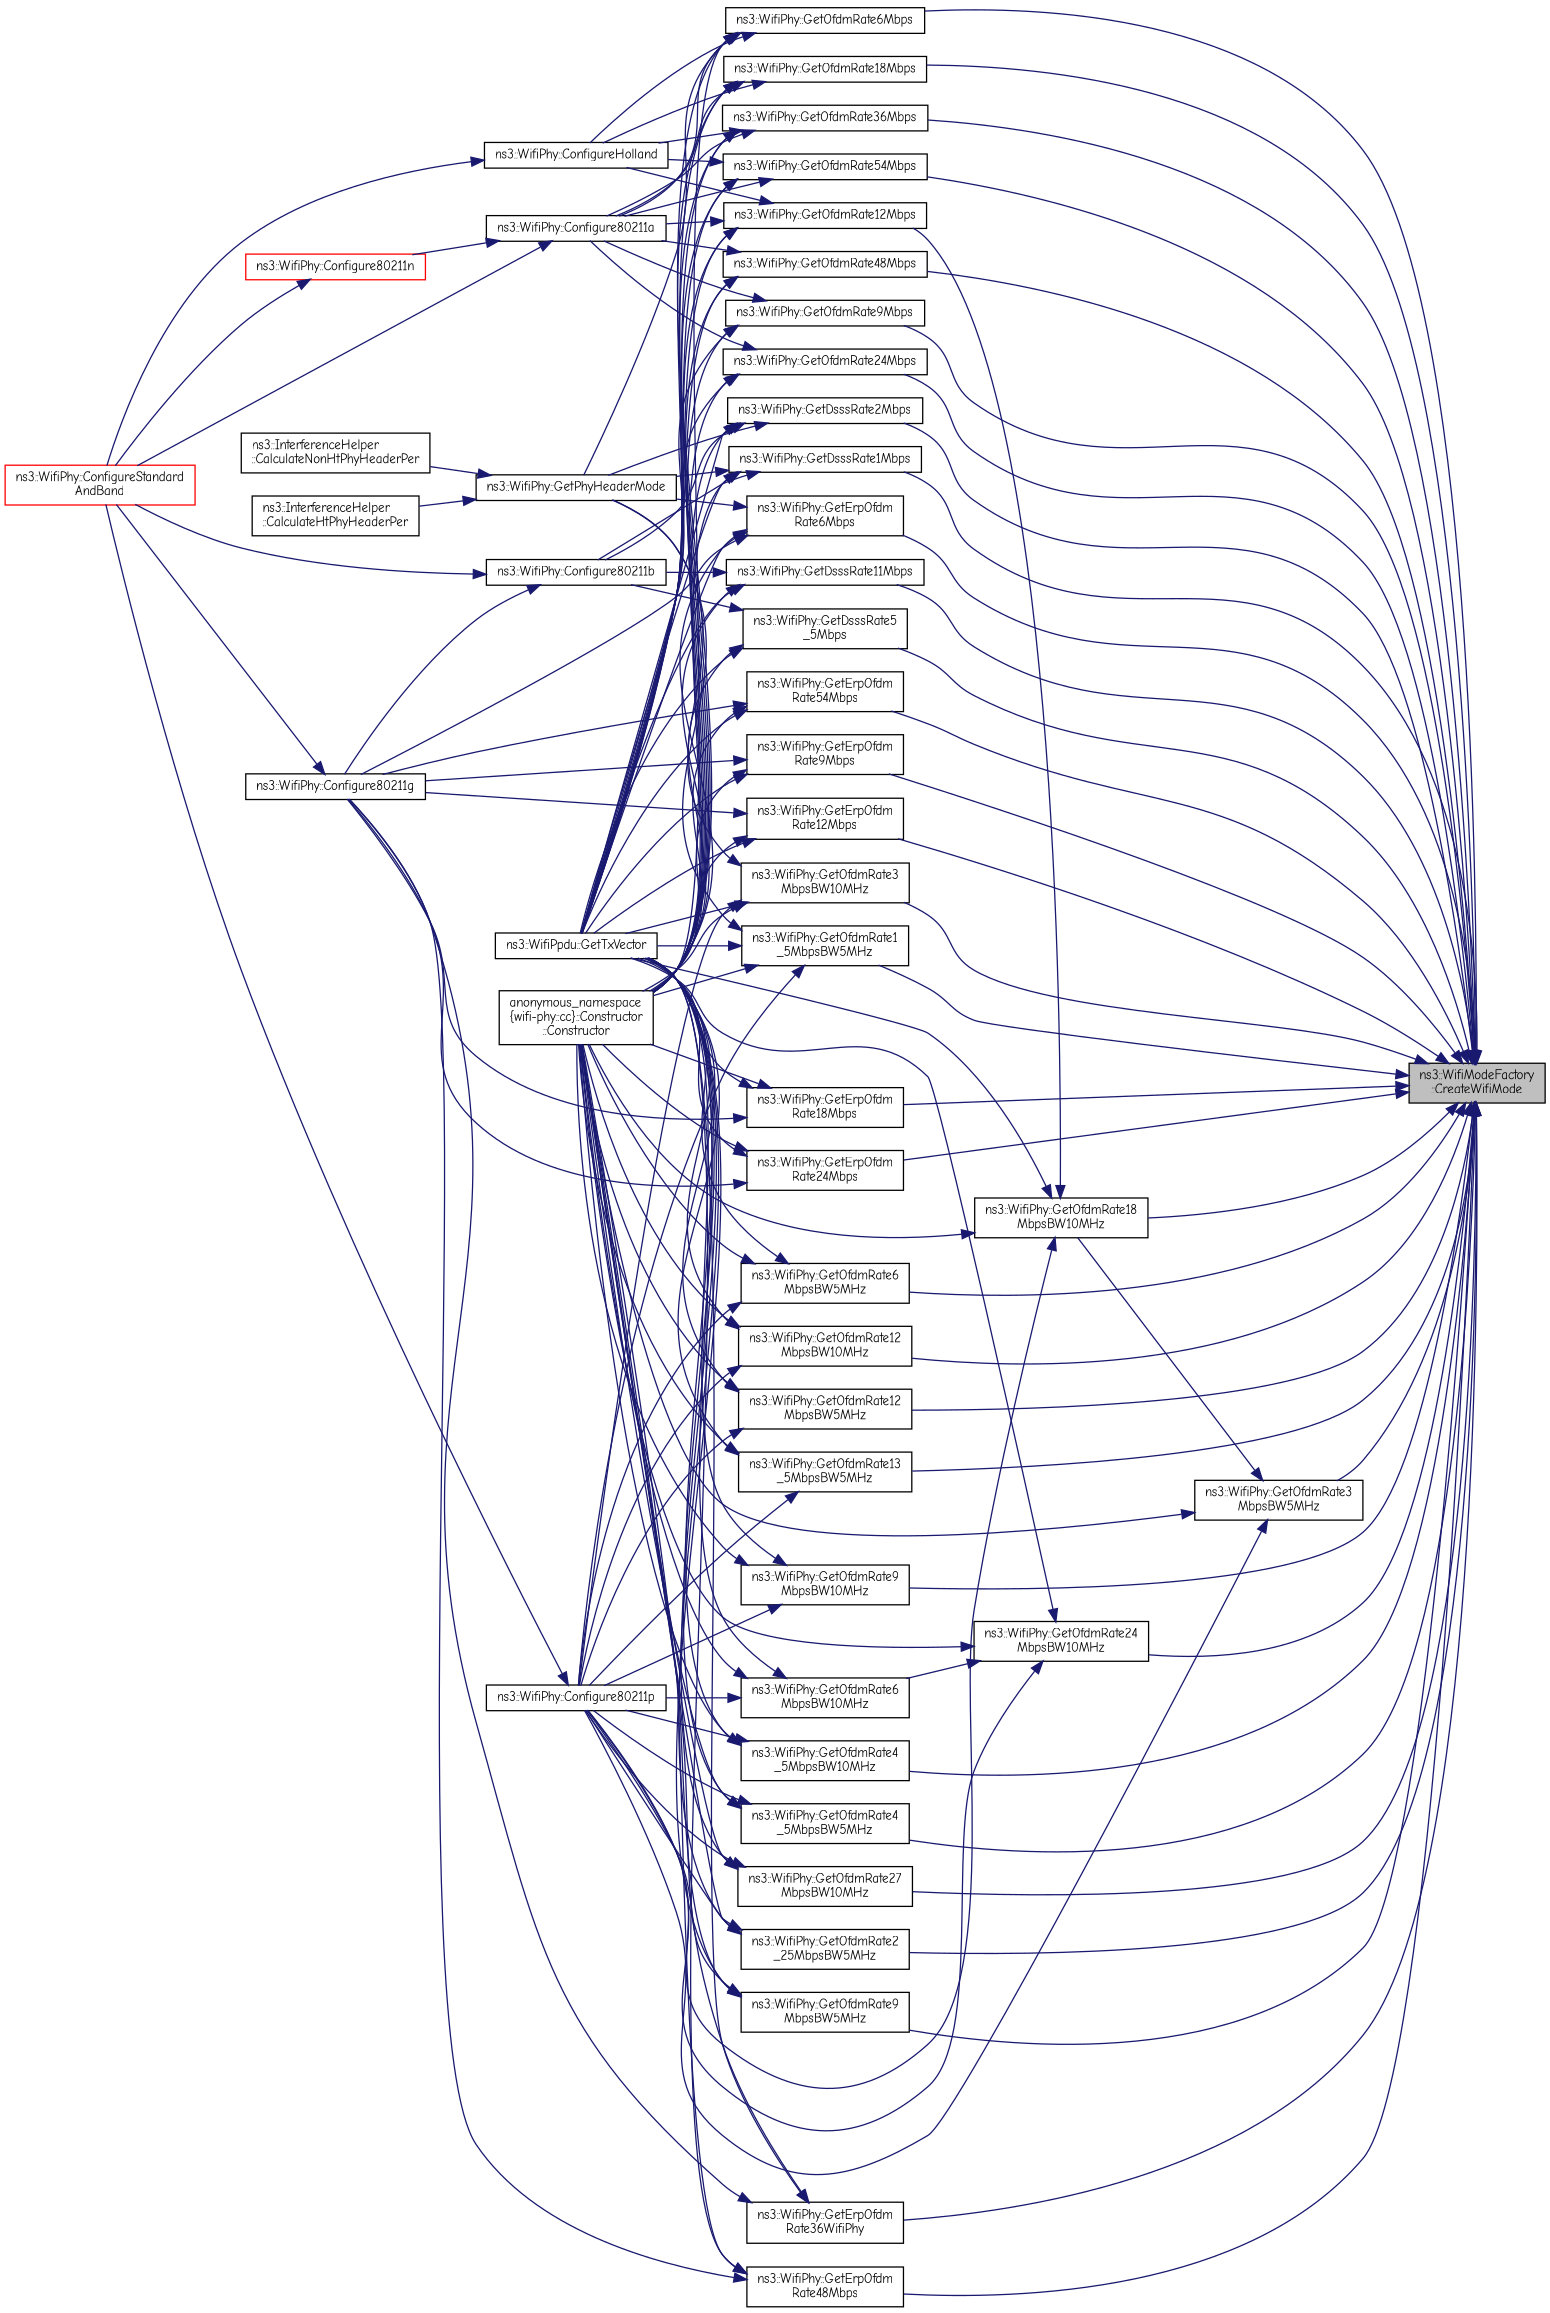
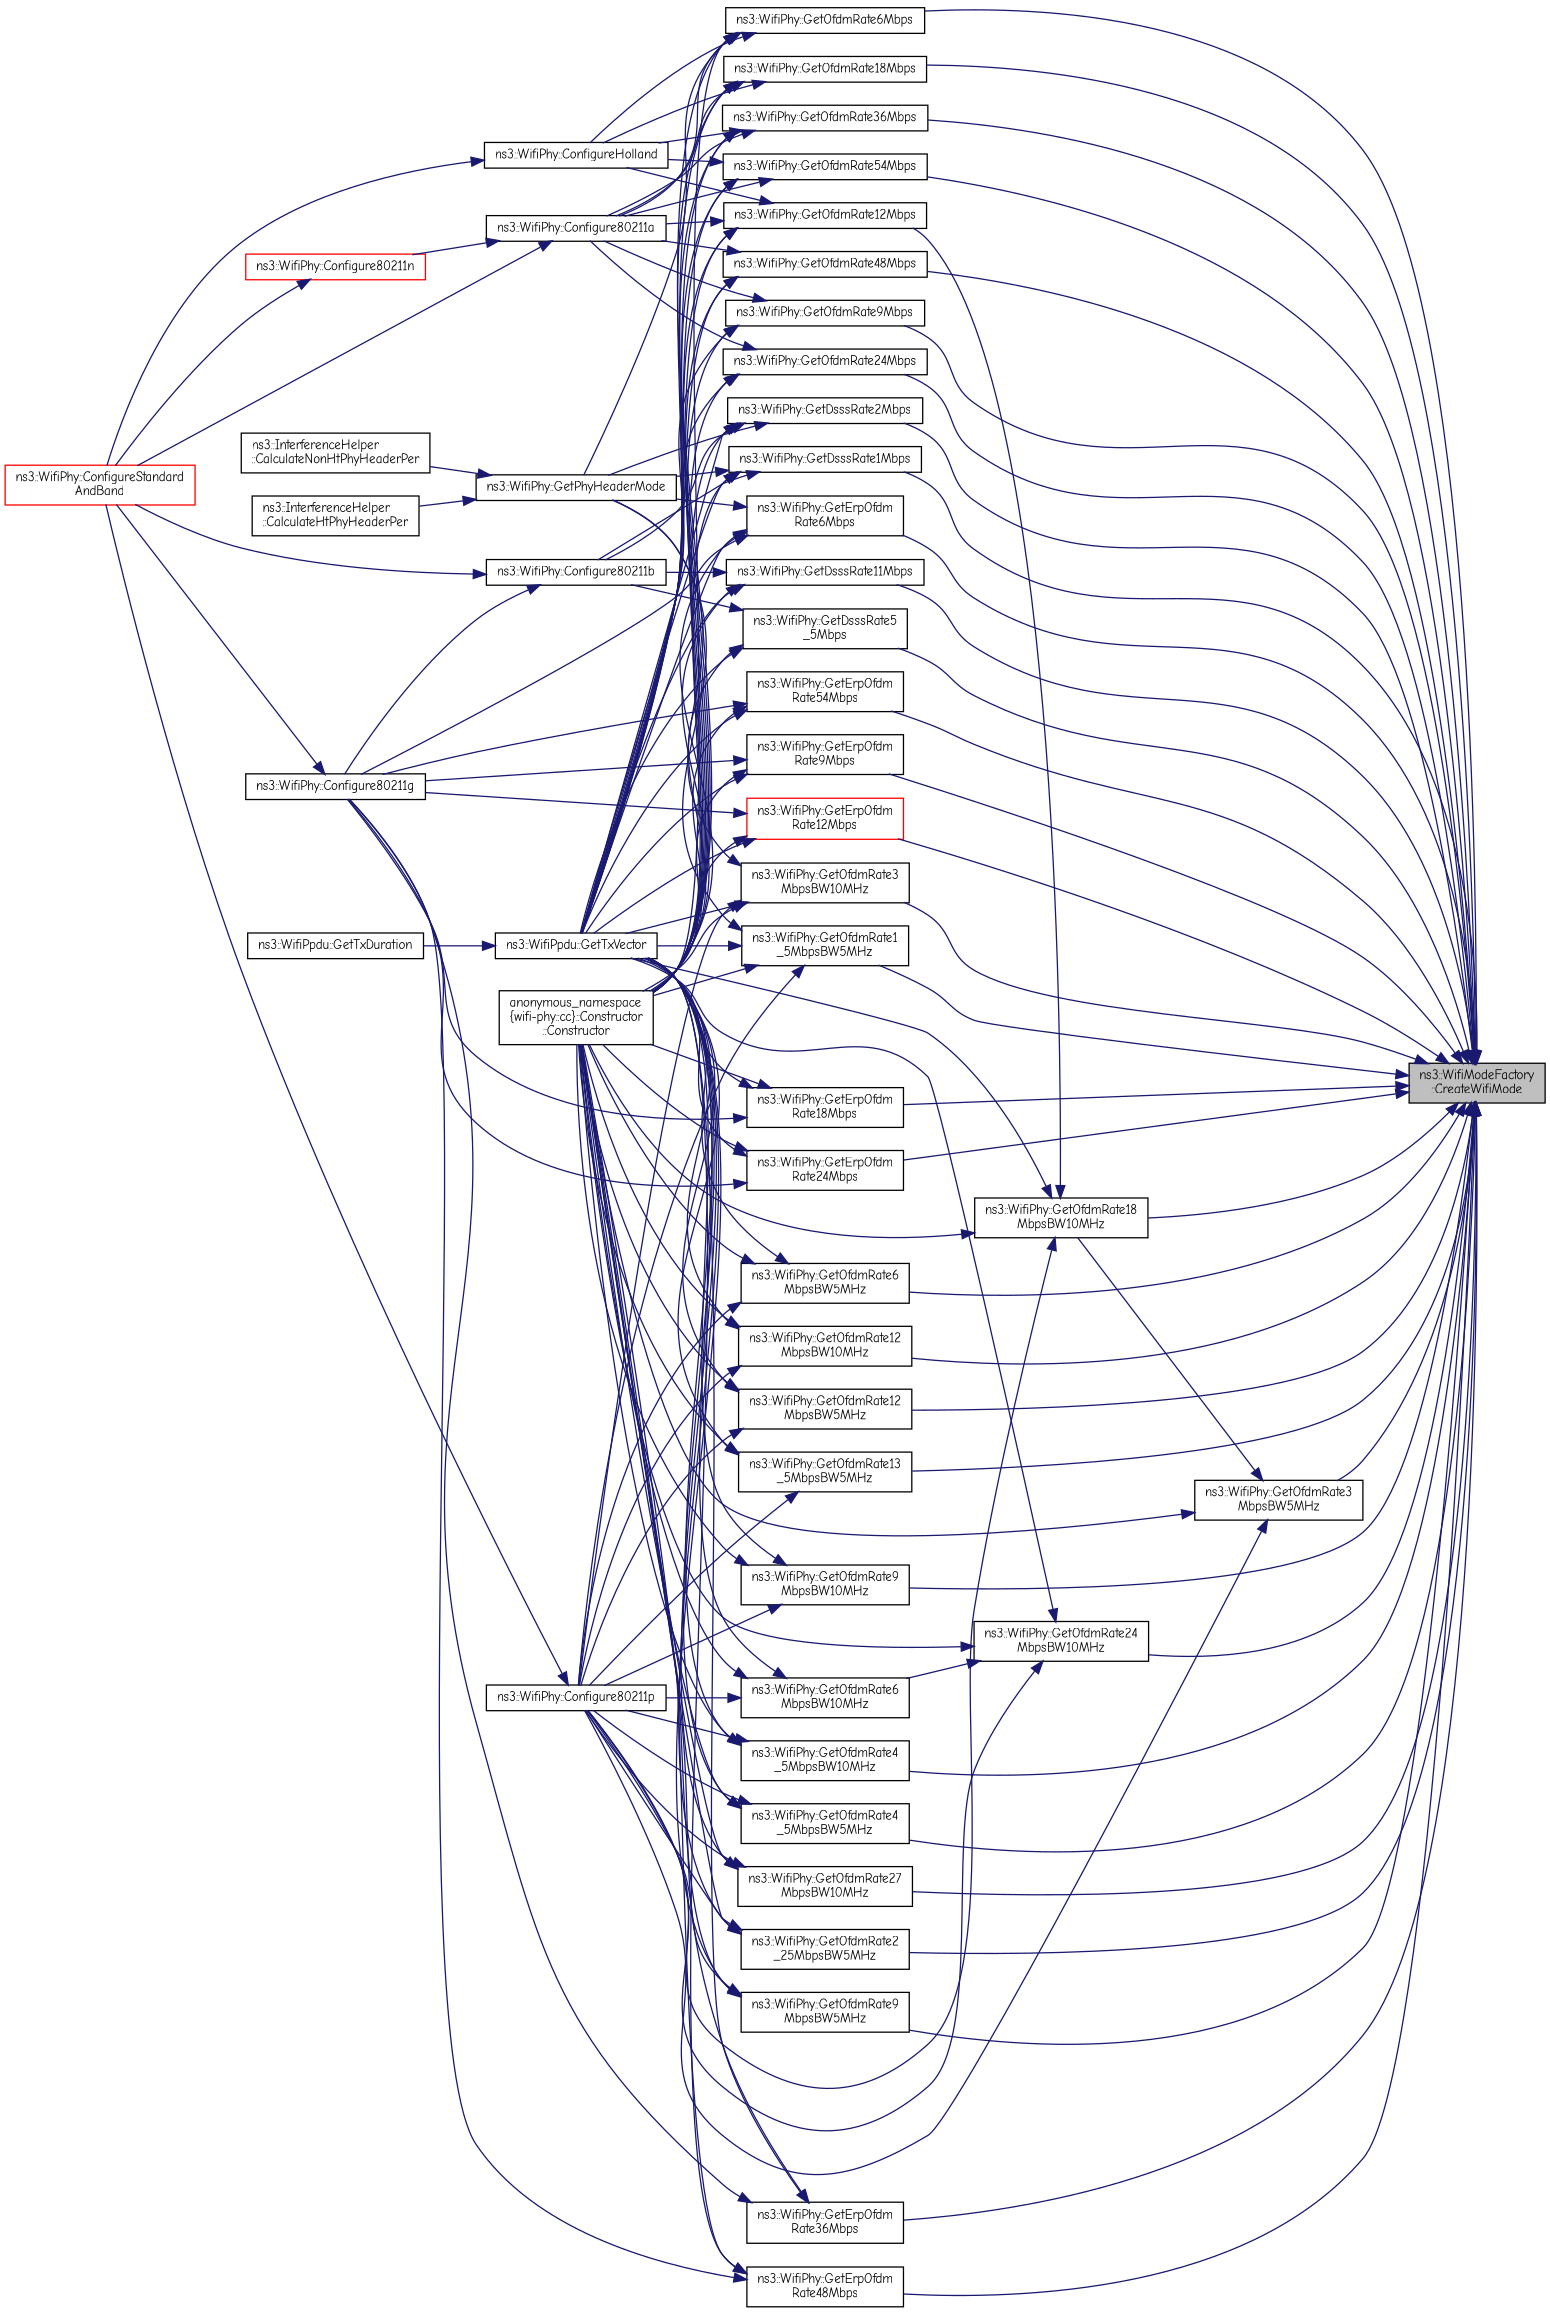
(825, 819) -> (825, 819)
none -> (336, 946)
(825, 2223) -> (825, 2223)
